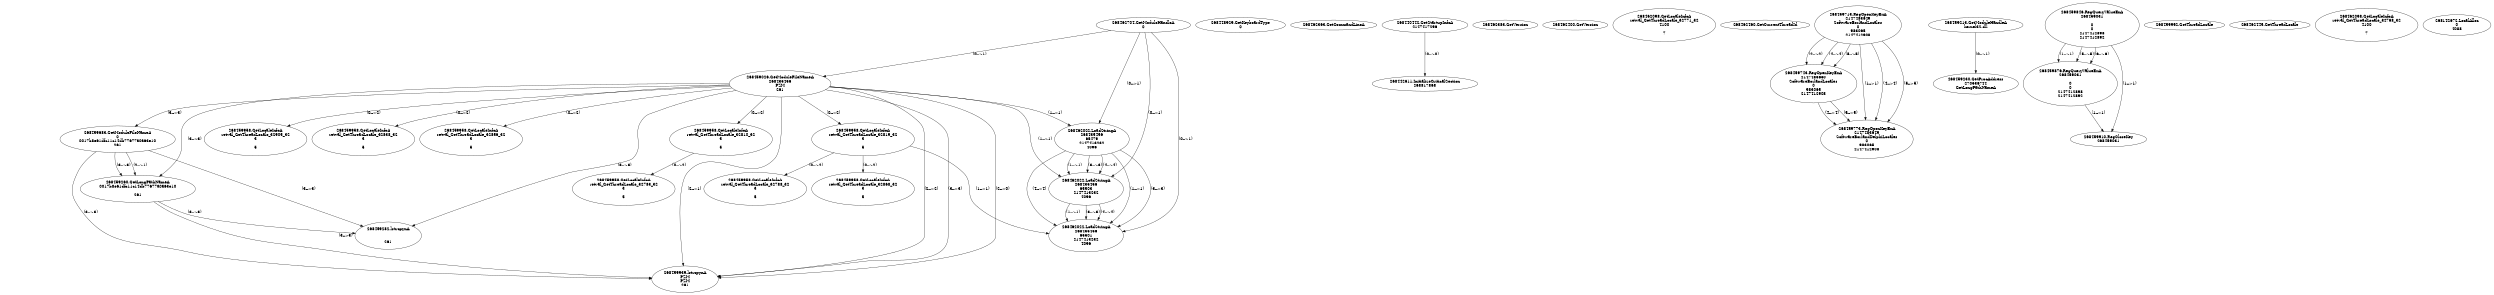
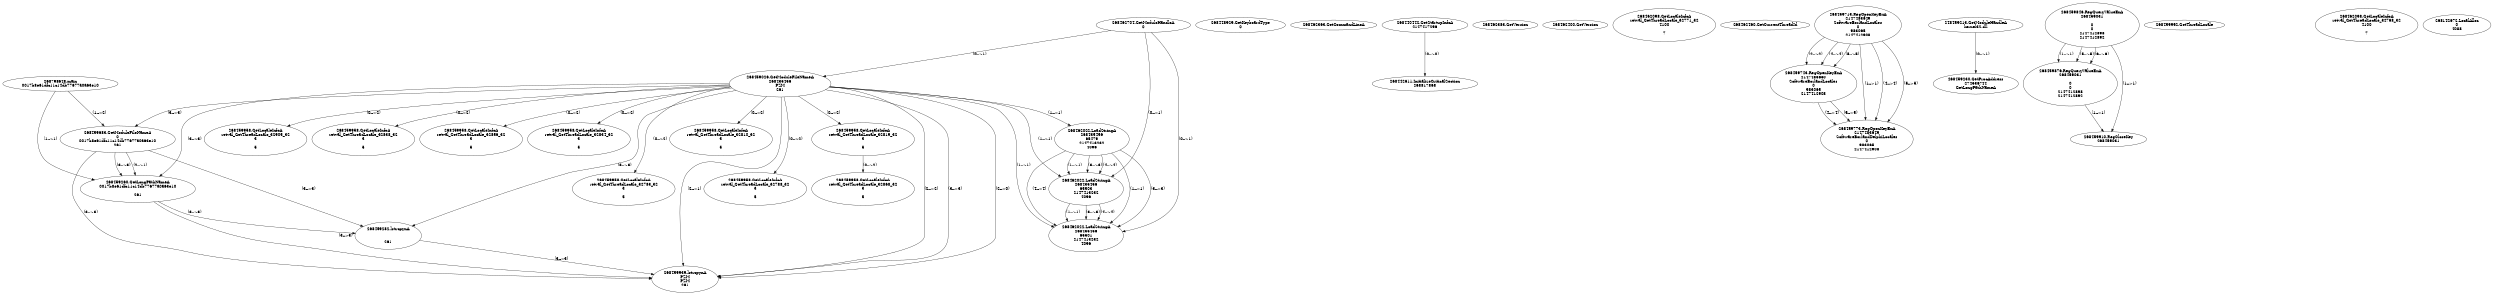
(1976, 25) -> (1976, 25)
(2270, 25) -> none
(1120, 77) -> none
none -> (60, 84)
(1976, 84) -> (1976, 84)
none -> (579, 139)
(674, 163) -> (665, 110)
(810, 163) -> (788, 136)
(971, 197) -> (982, 105)
none -> (535, 257)
